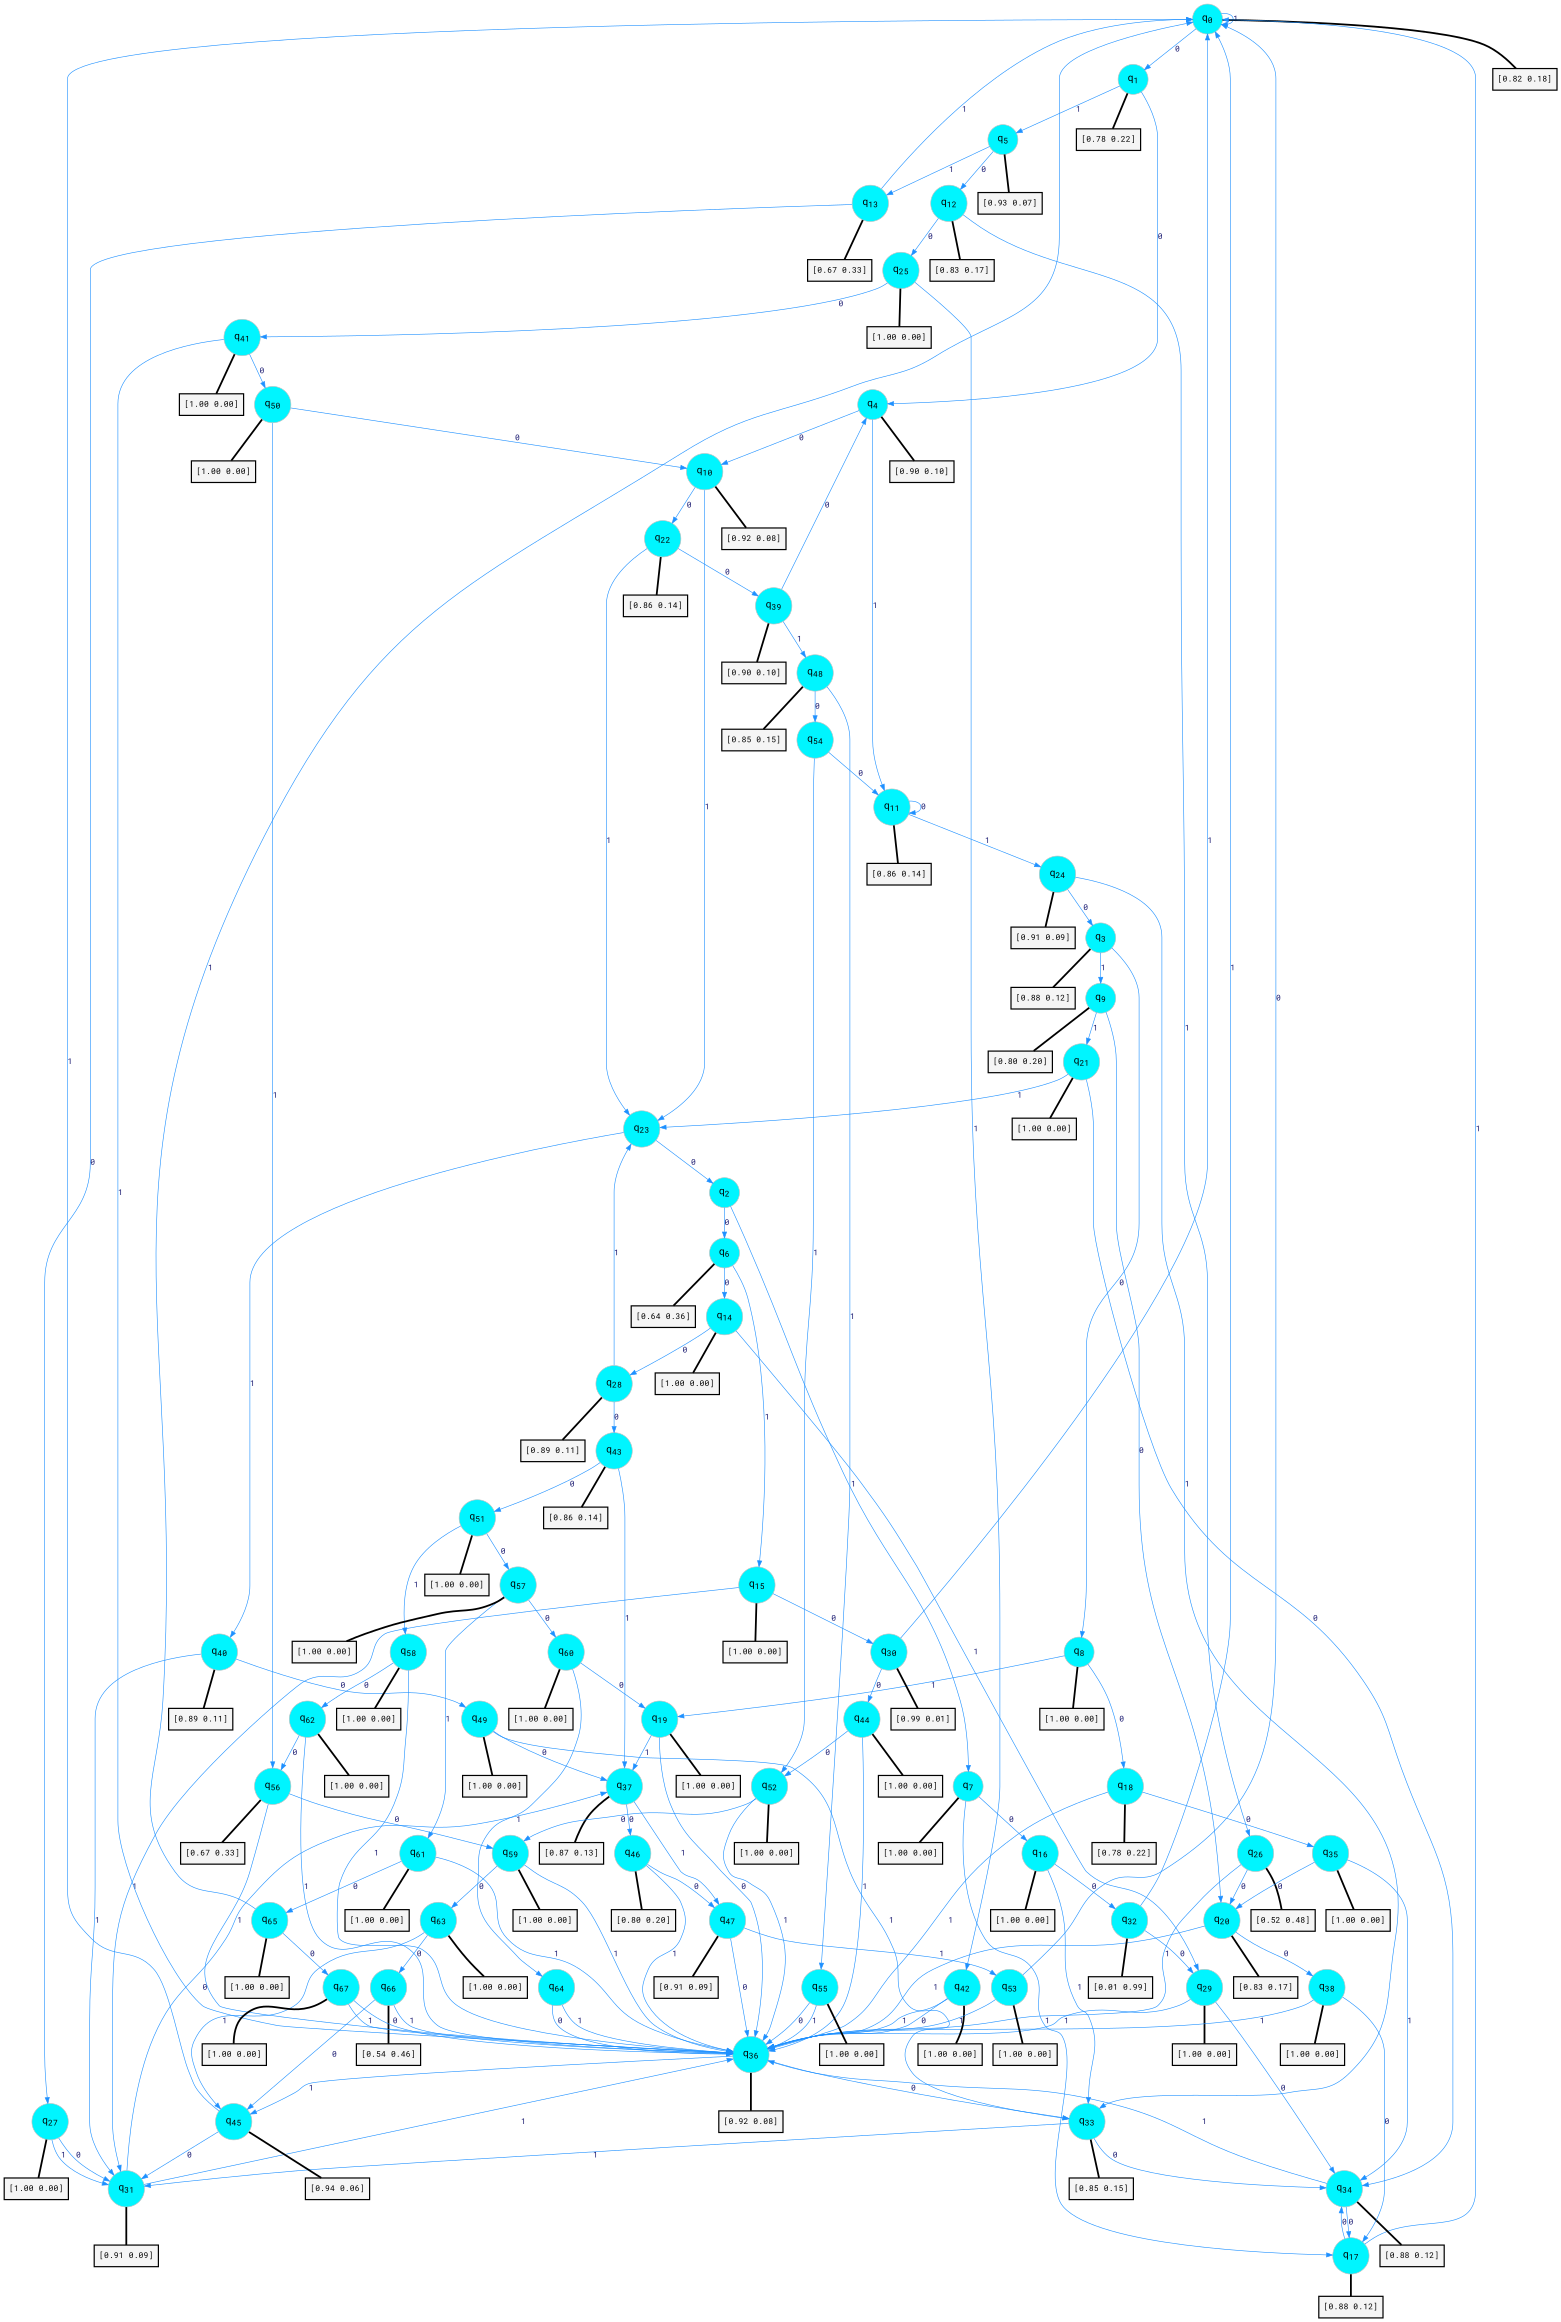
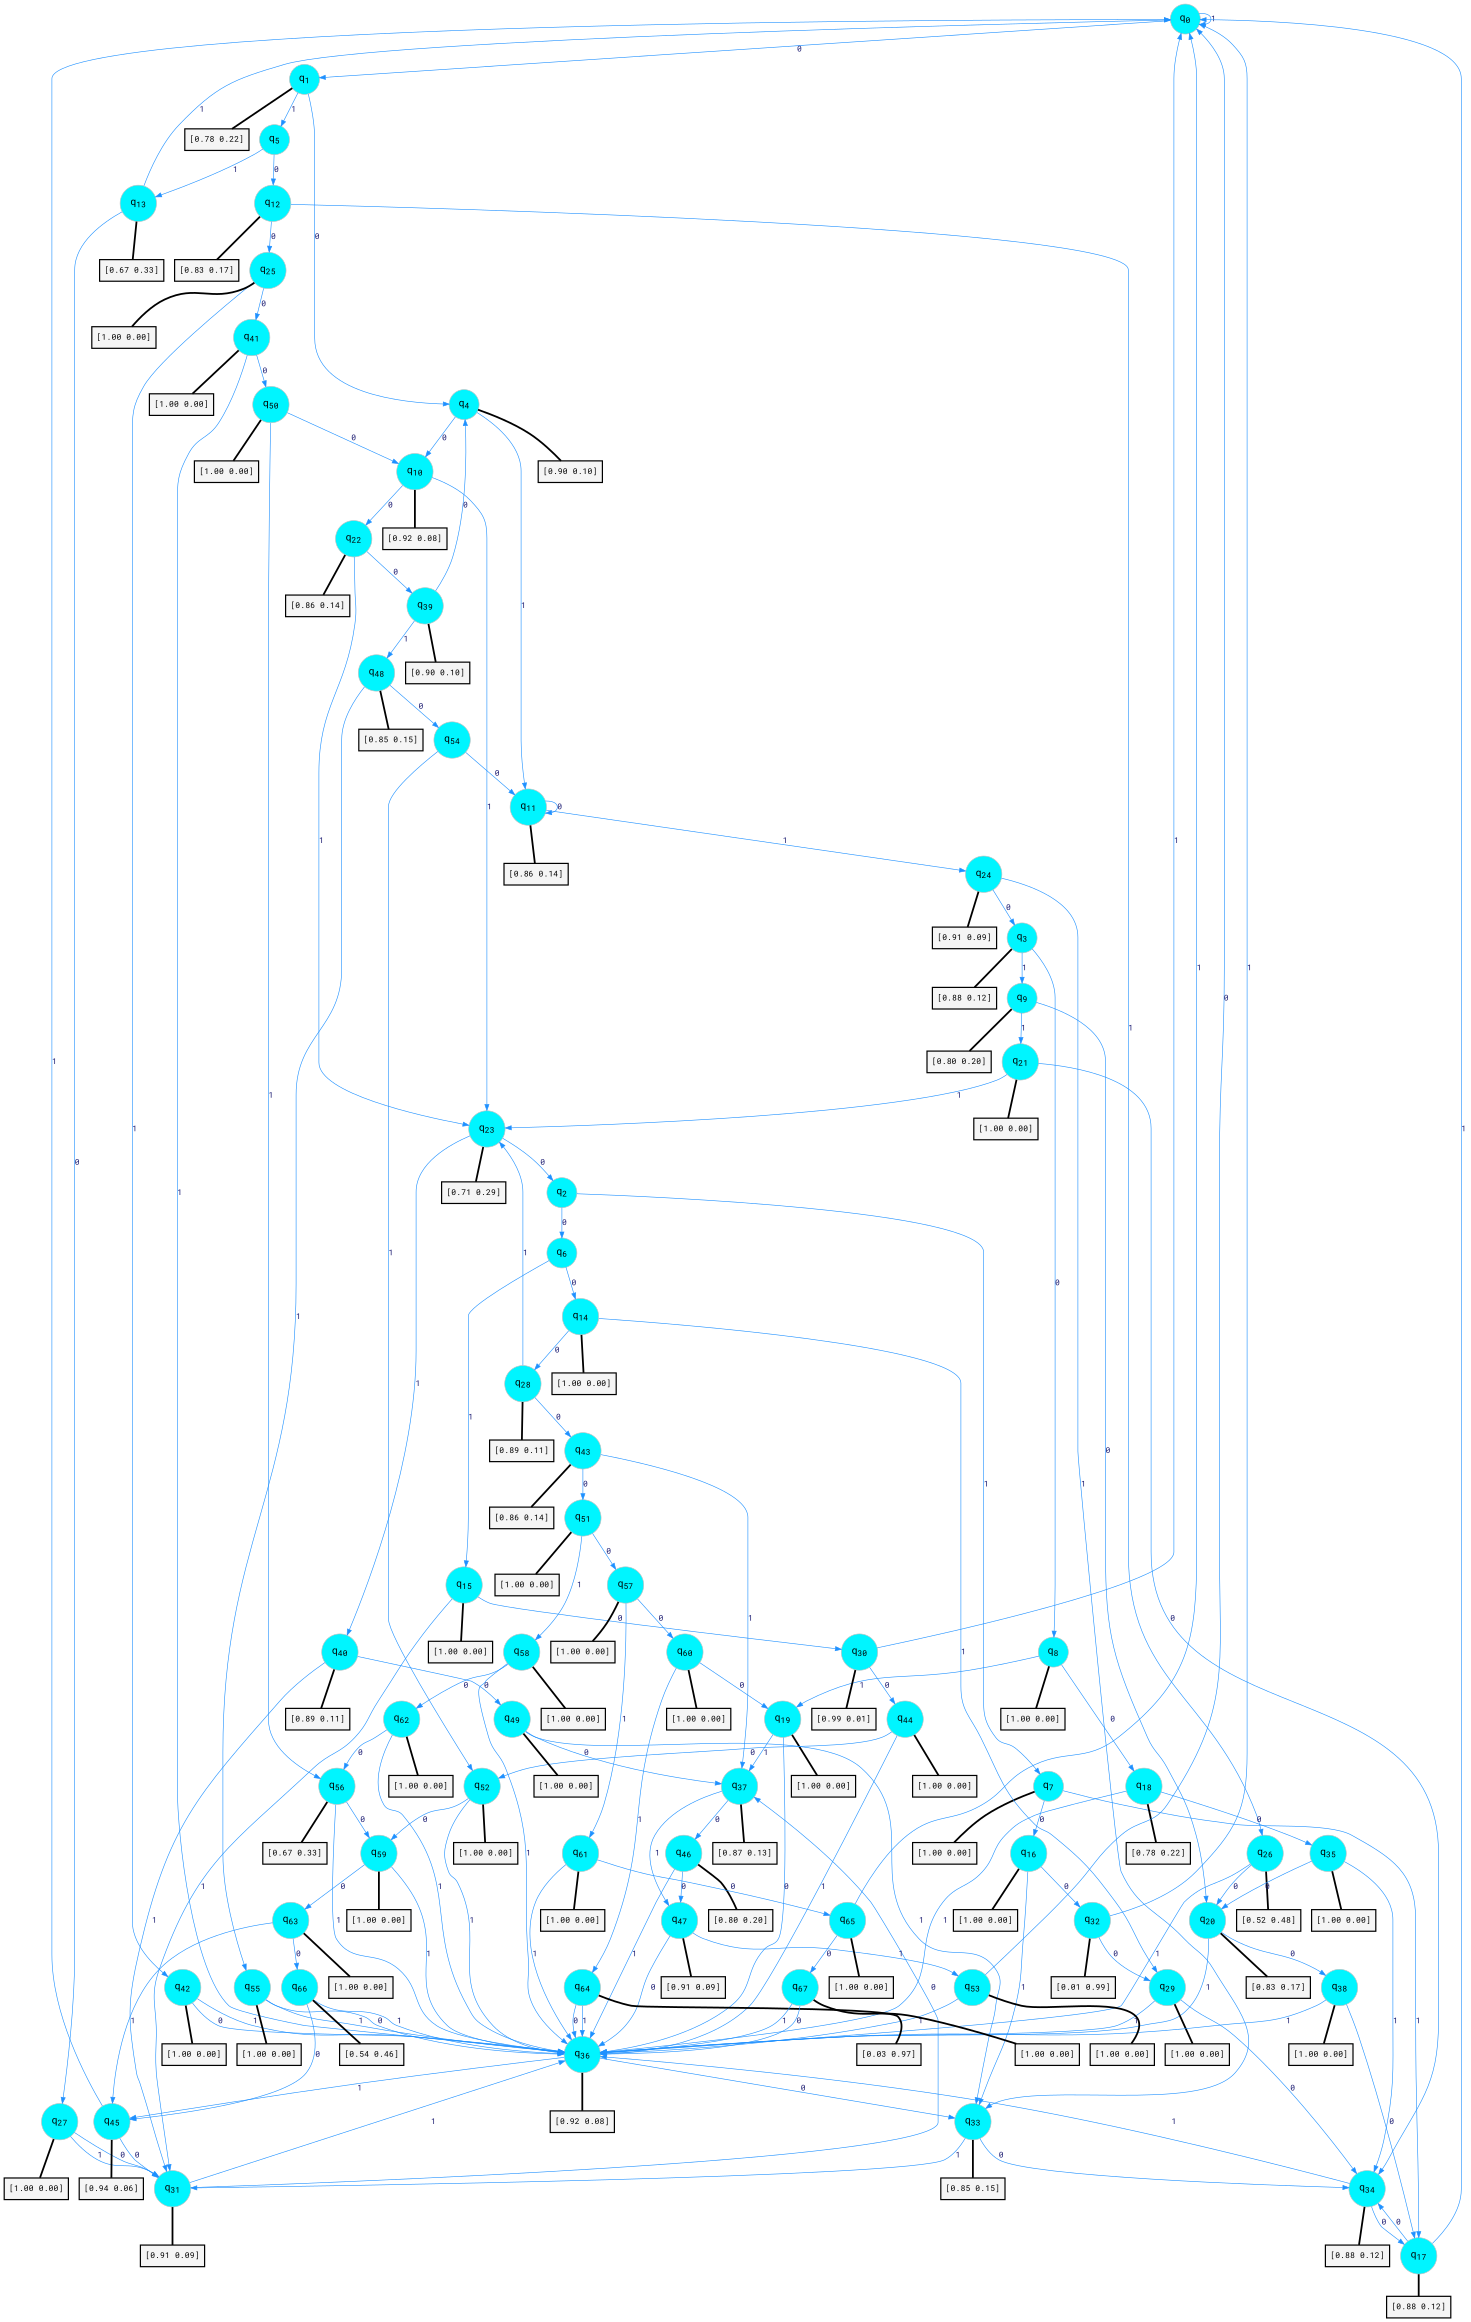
(1525, 79) -> none
(1010, 203) -> none
none -> (474, 1193)
(663, 1317) -> none
none -> (889, 2055)
